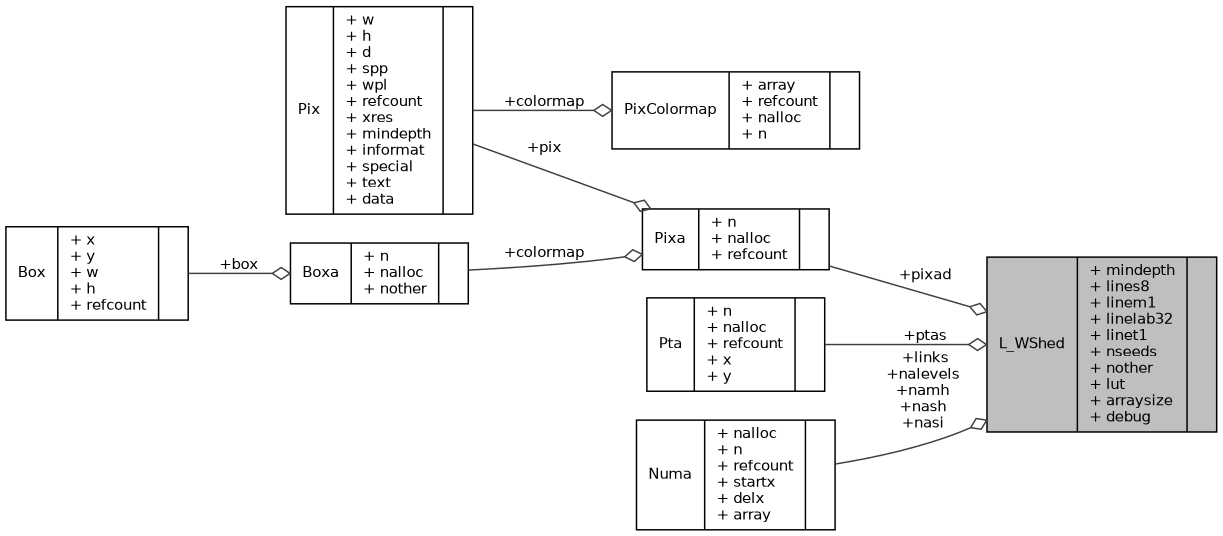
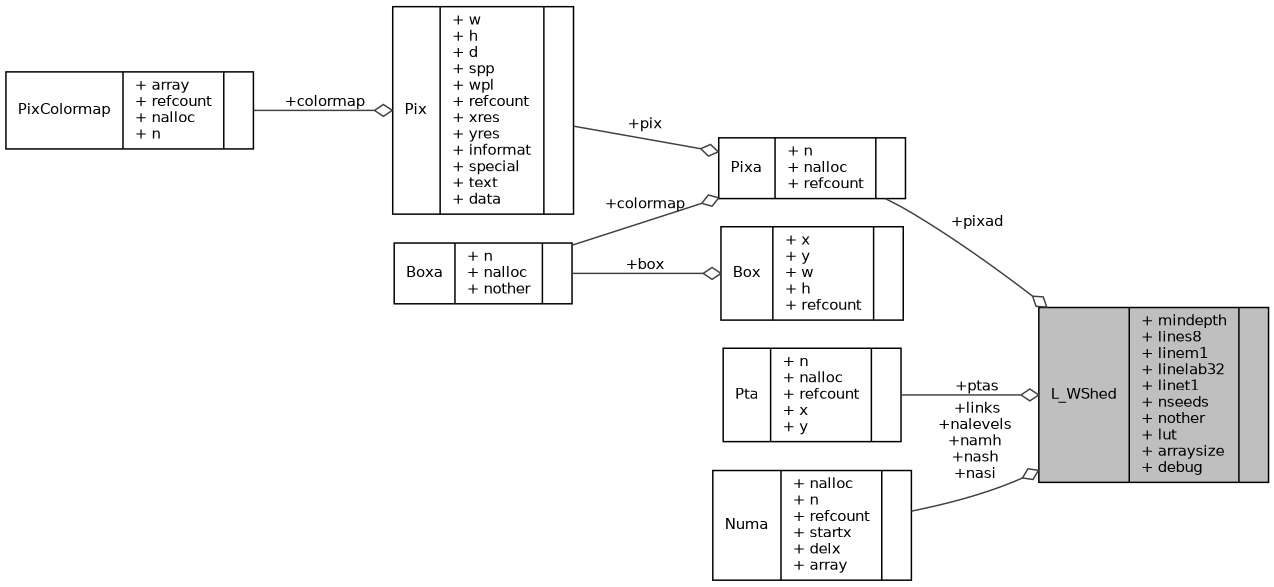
(533, 110) -> (314, 110)
(388, 134) -> (476, 134)
(230, 273) -> (638, 273)
